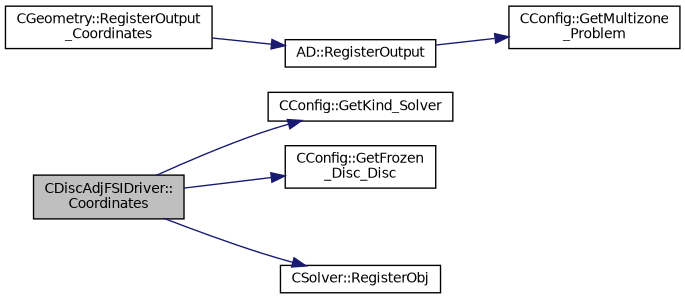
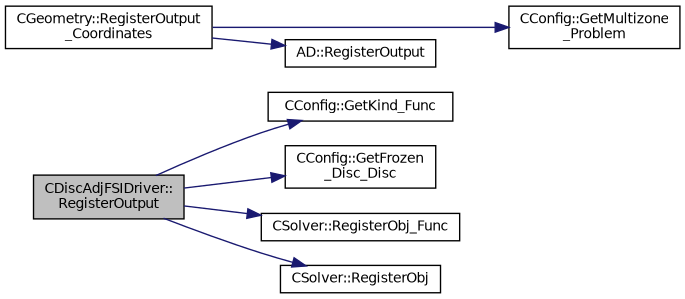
(465, 42) -> (354, 27)
(360, 107) -> (360, 107)
(109, 197) -> (109, 197)
none -> (360, 227)
